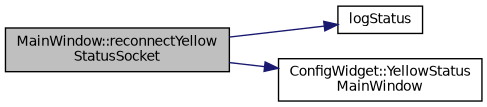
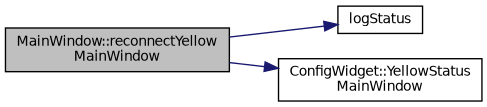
(117, 50) -> (117, 50)
